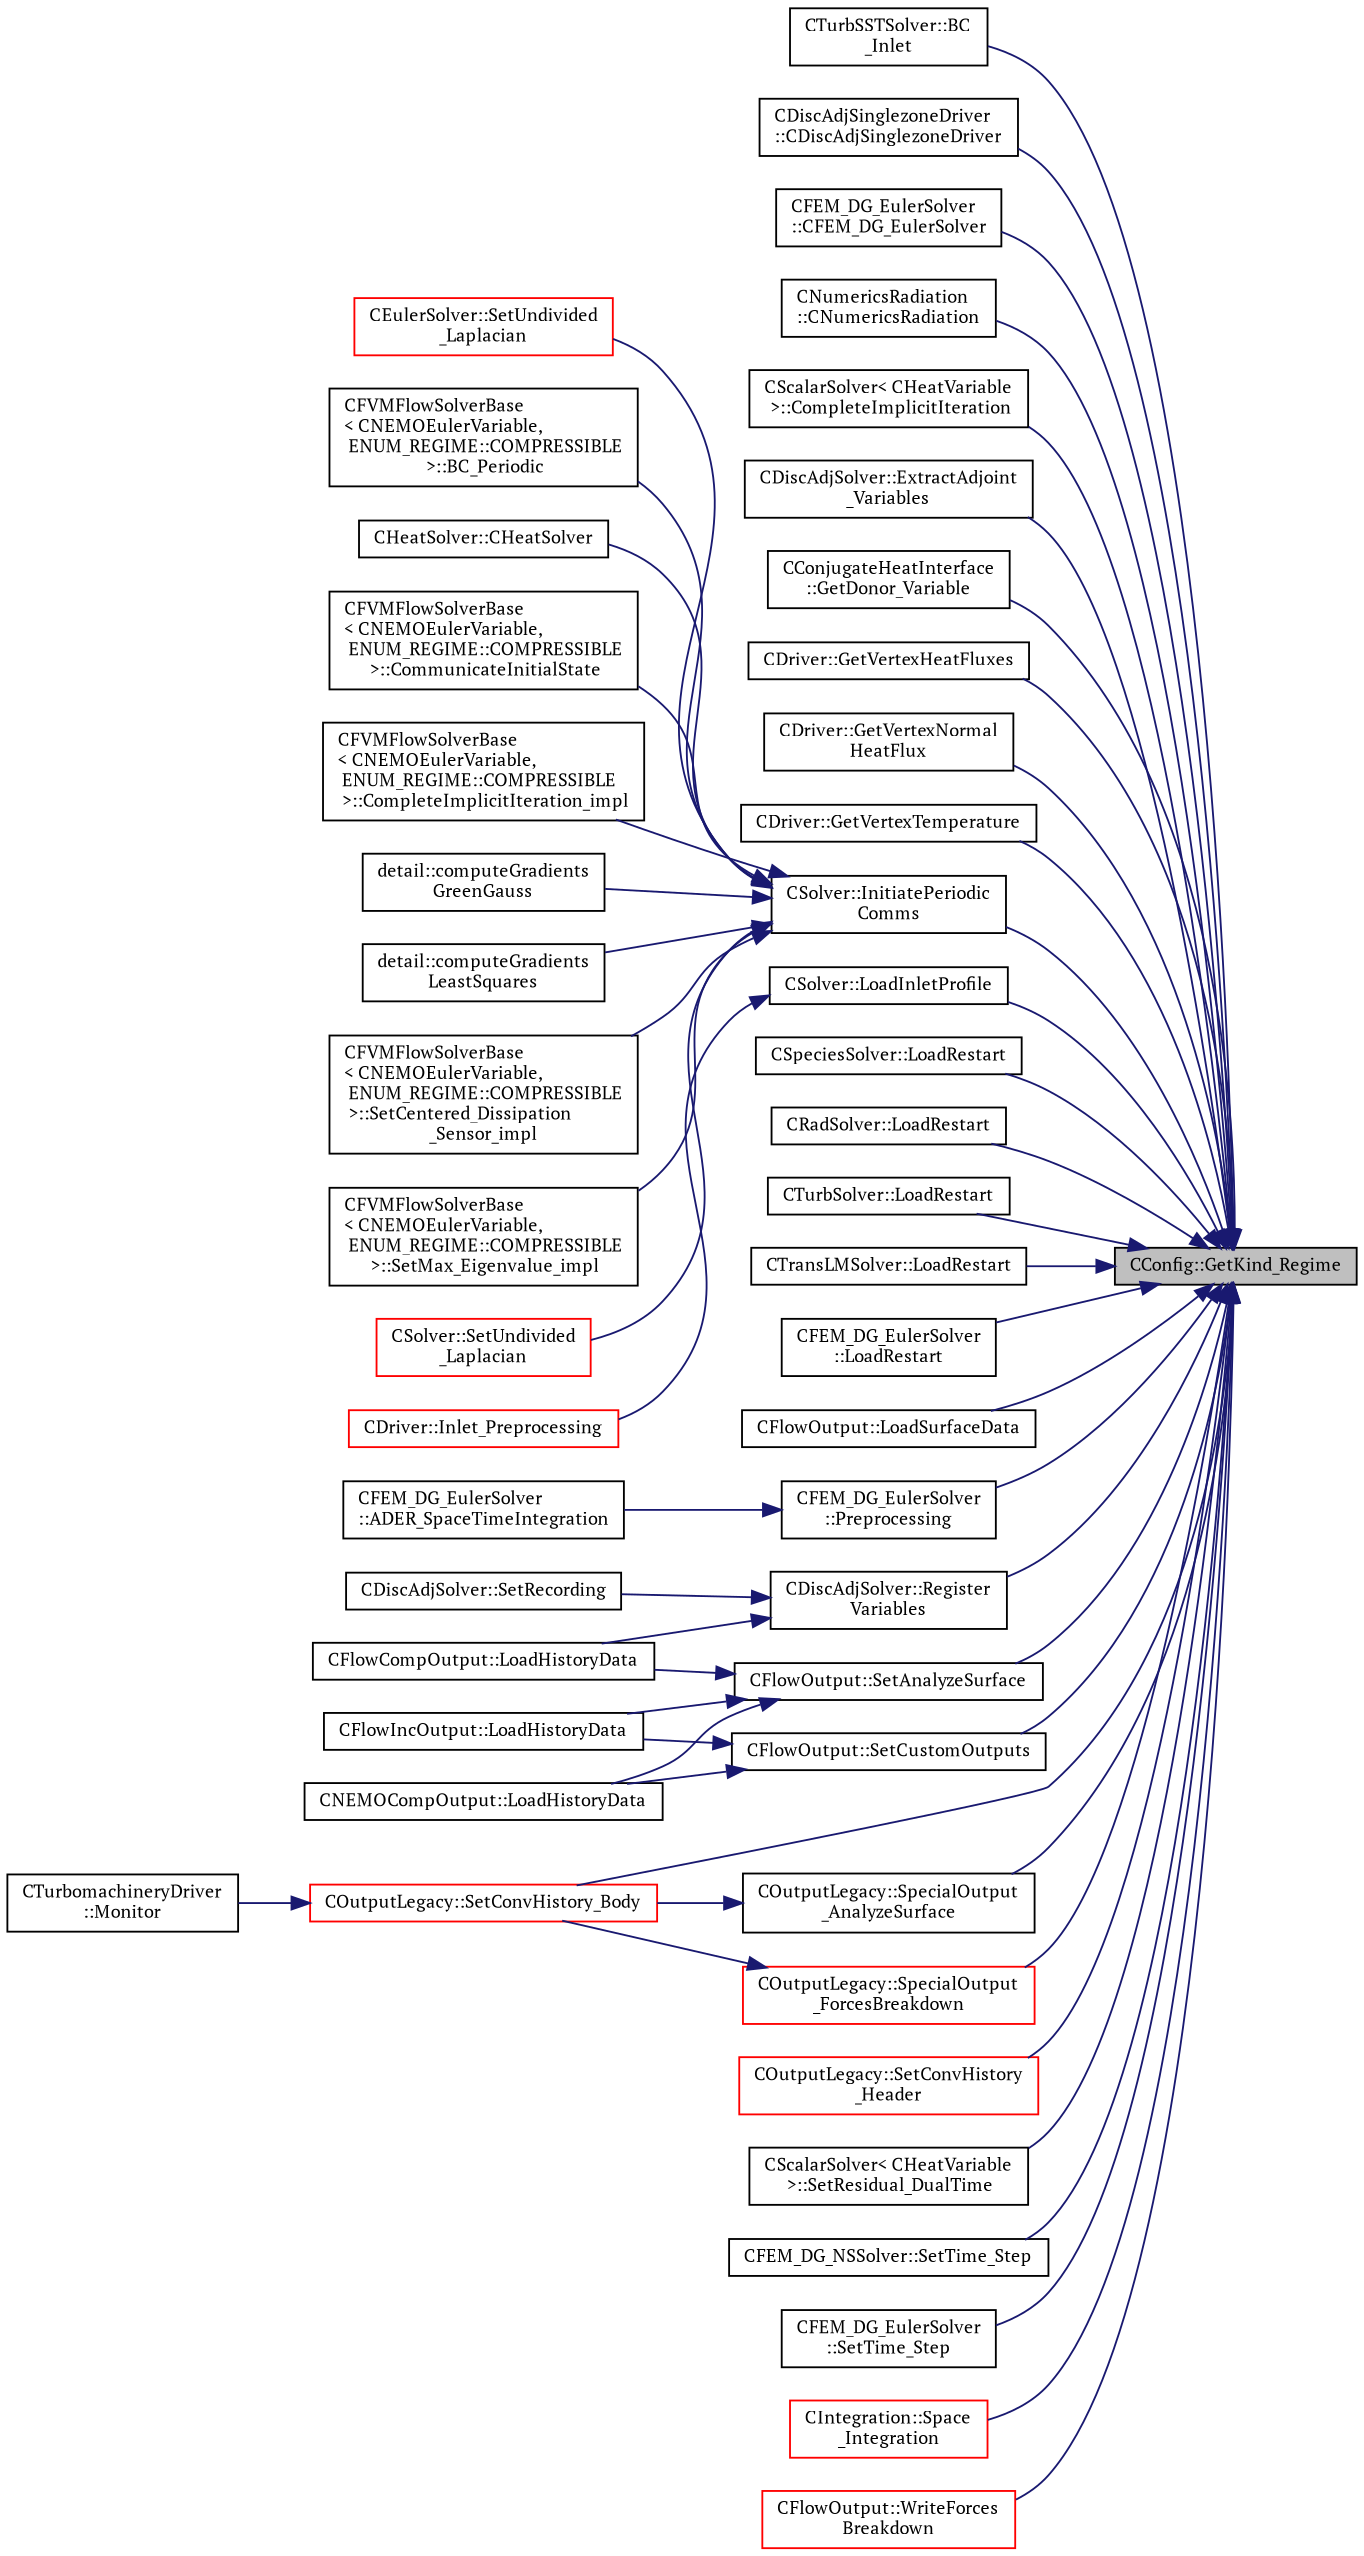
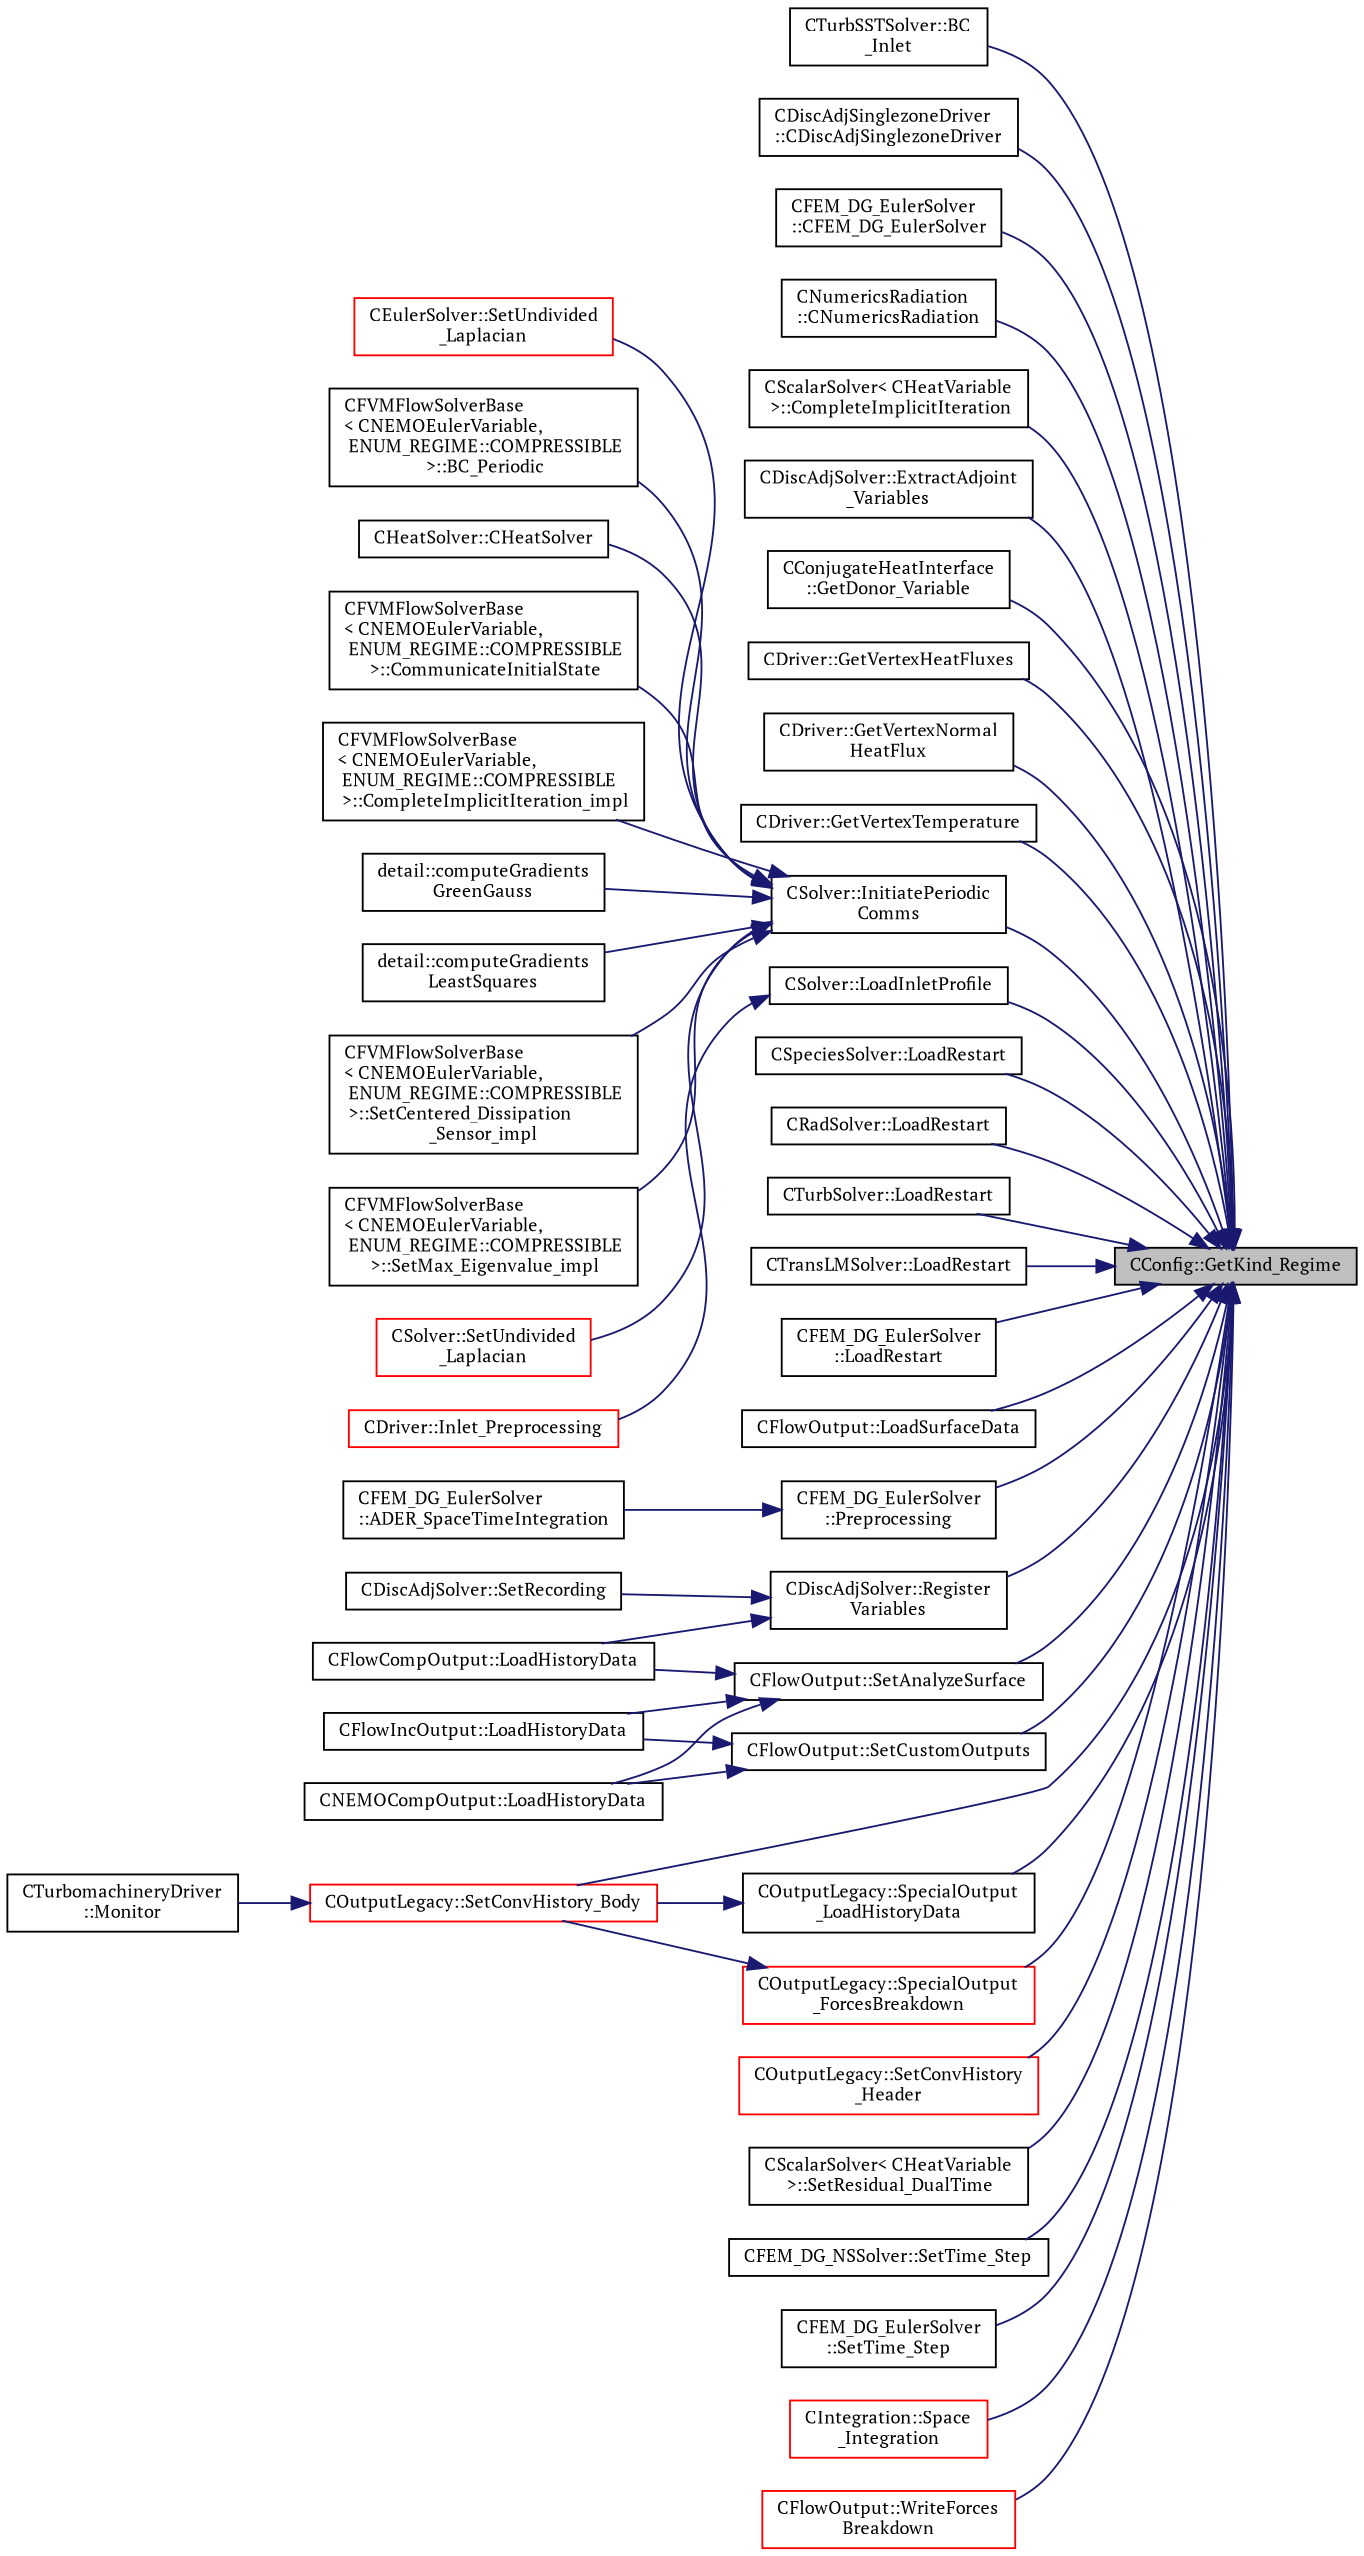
(889, 1903) -> (889, 1903)
